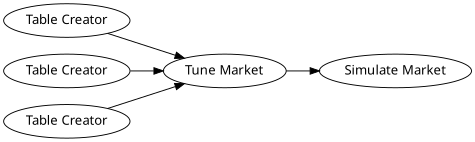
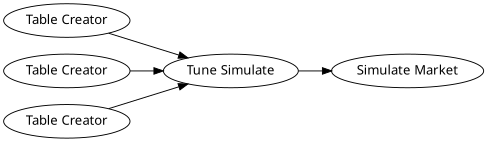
(225, 71) -> (231, 71)
